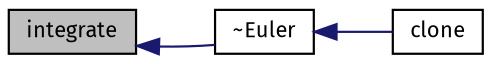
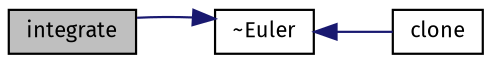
(187, 46) -> (165, 17)
